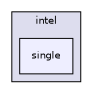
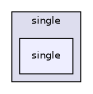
(46, 21) -> (46, 21)
